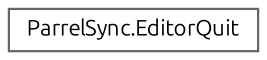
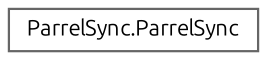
(133, 30) -> (133, 30)
